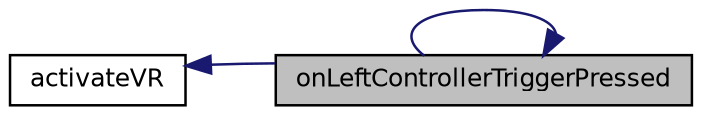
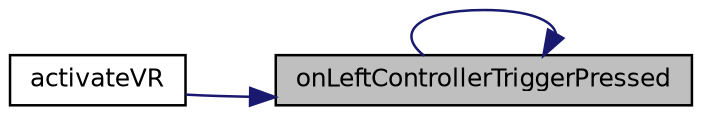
(243, 64) -> (218, 96)
